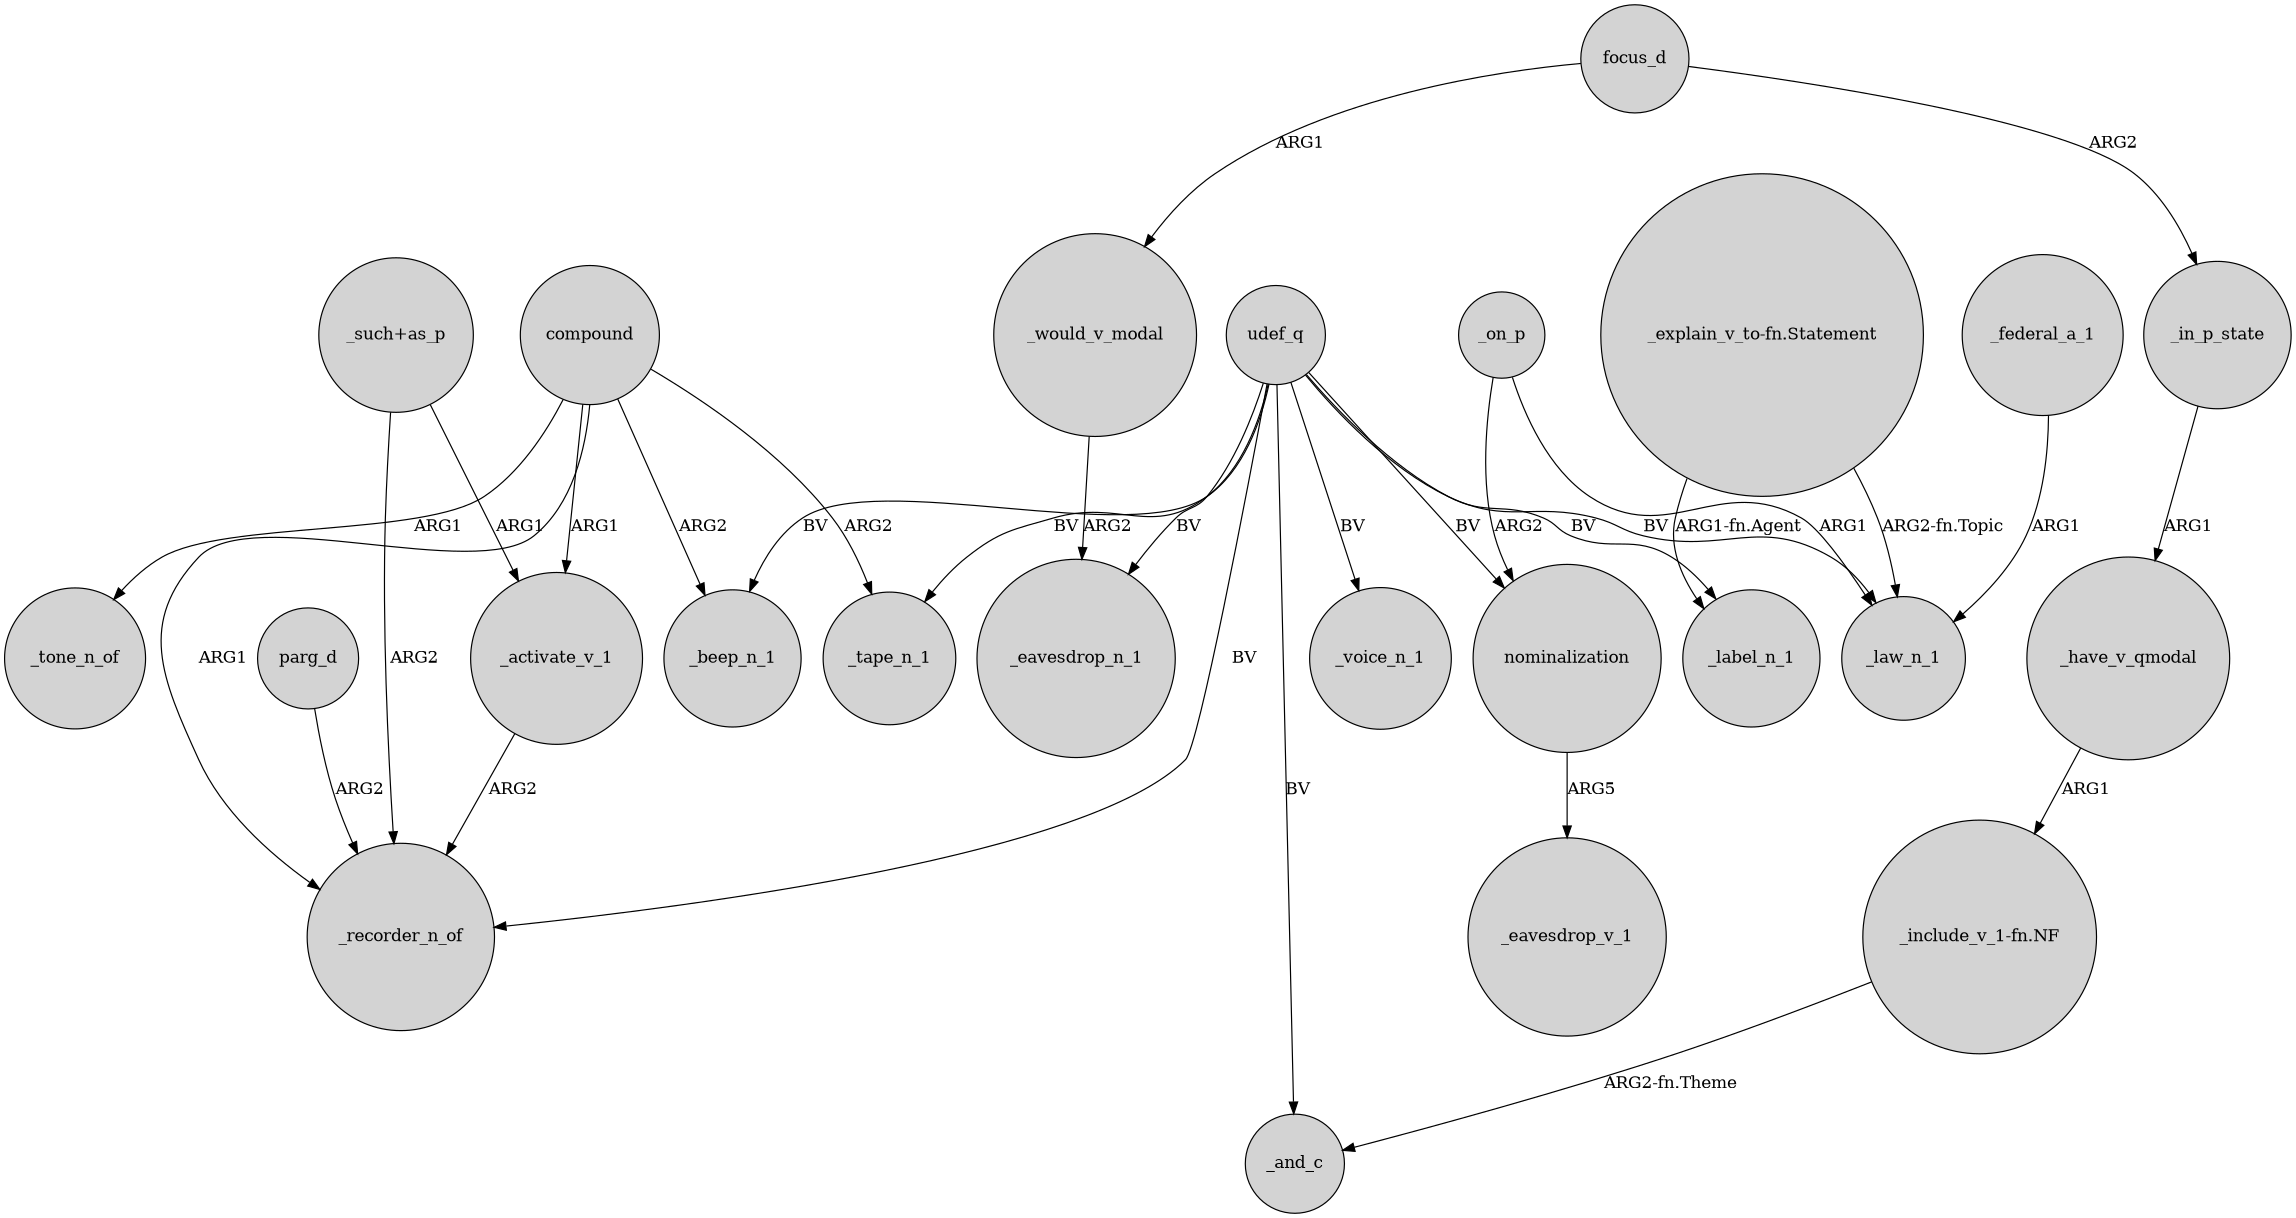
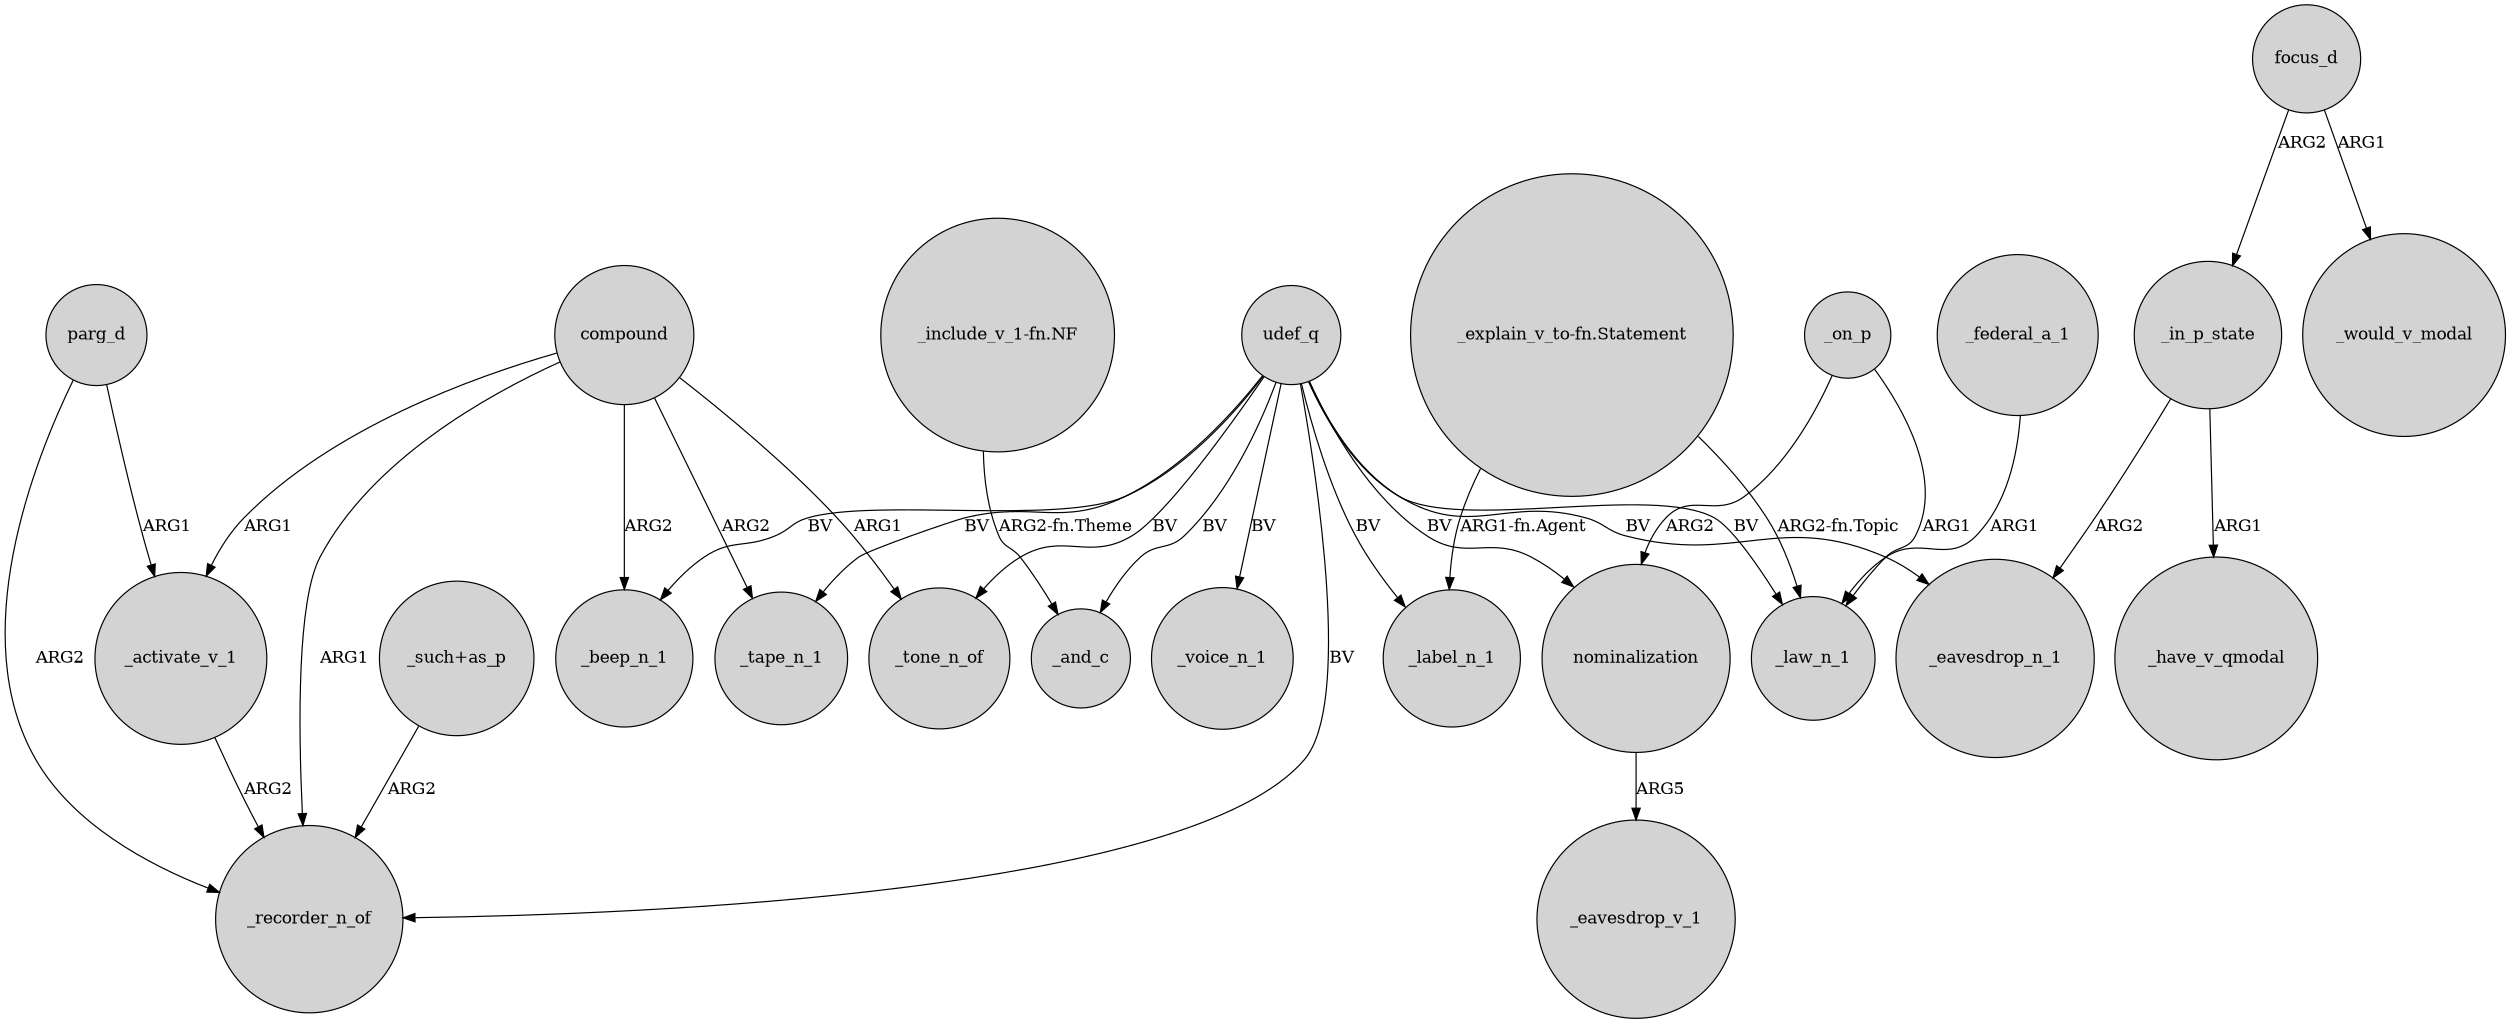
(472, 487) -> (127, 475)
(1086, 492) -> (2117, 484)
none -> (1149, 522)
(2060, 786) -> none
